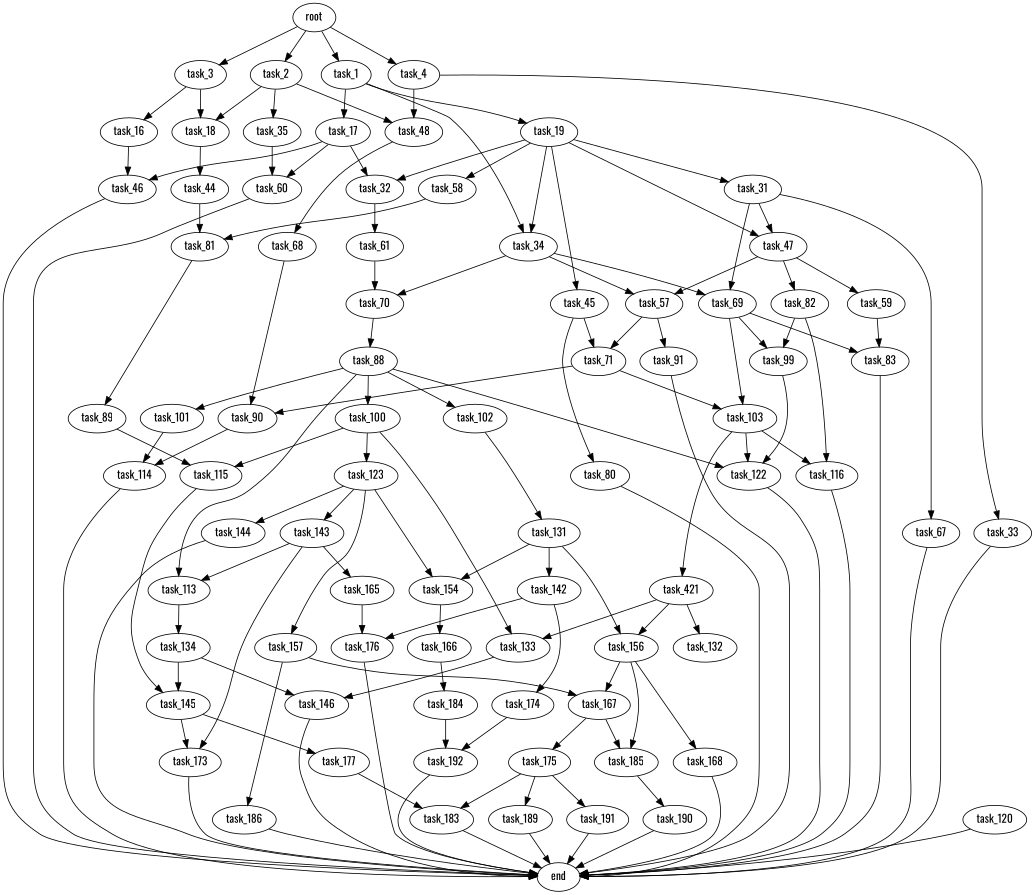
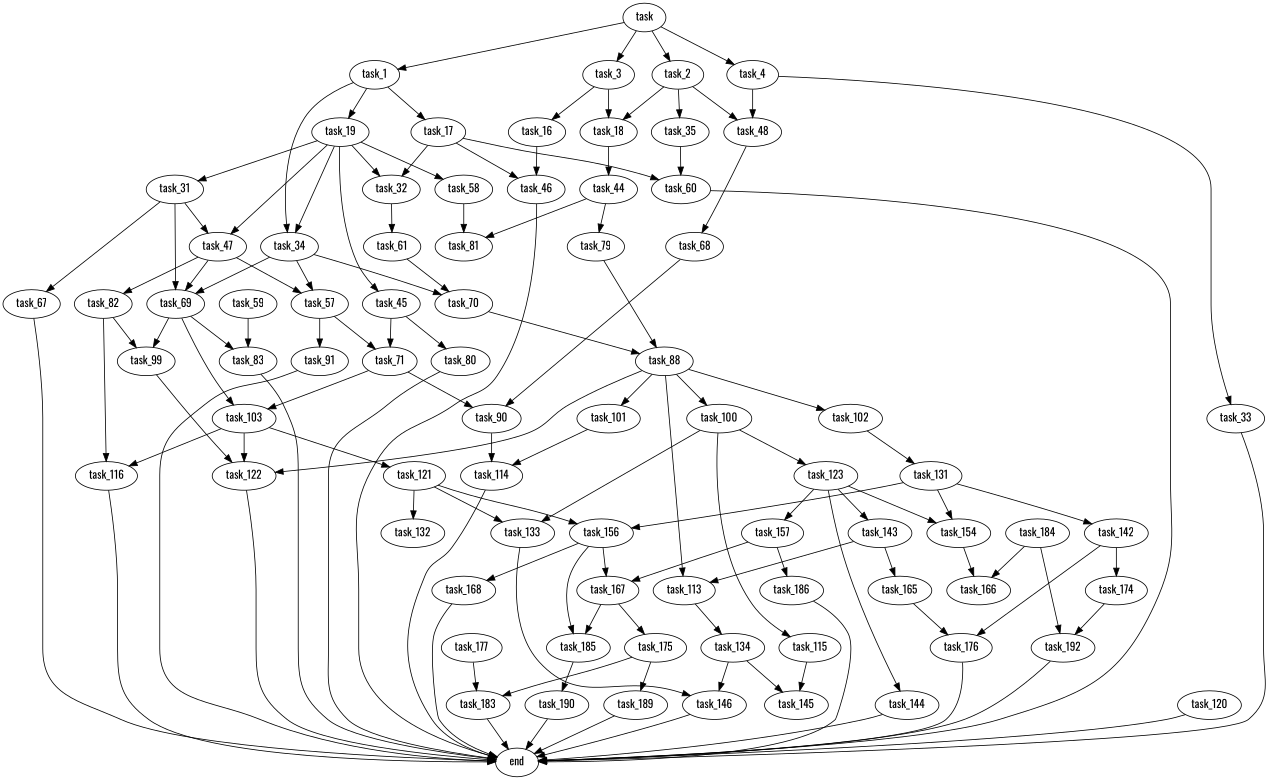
(314, 18) -> (644, 18)
none -> (596, 247)
(824, 273) -> (199, 272)
(97, 419) -> none
(681, 591) -> (414, 476)
(441, 667) -> (1011, 559)
(255, 733) -> none
(190, 762) -> none
(598, 820) -> none
